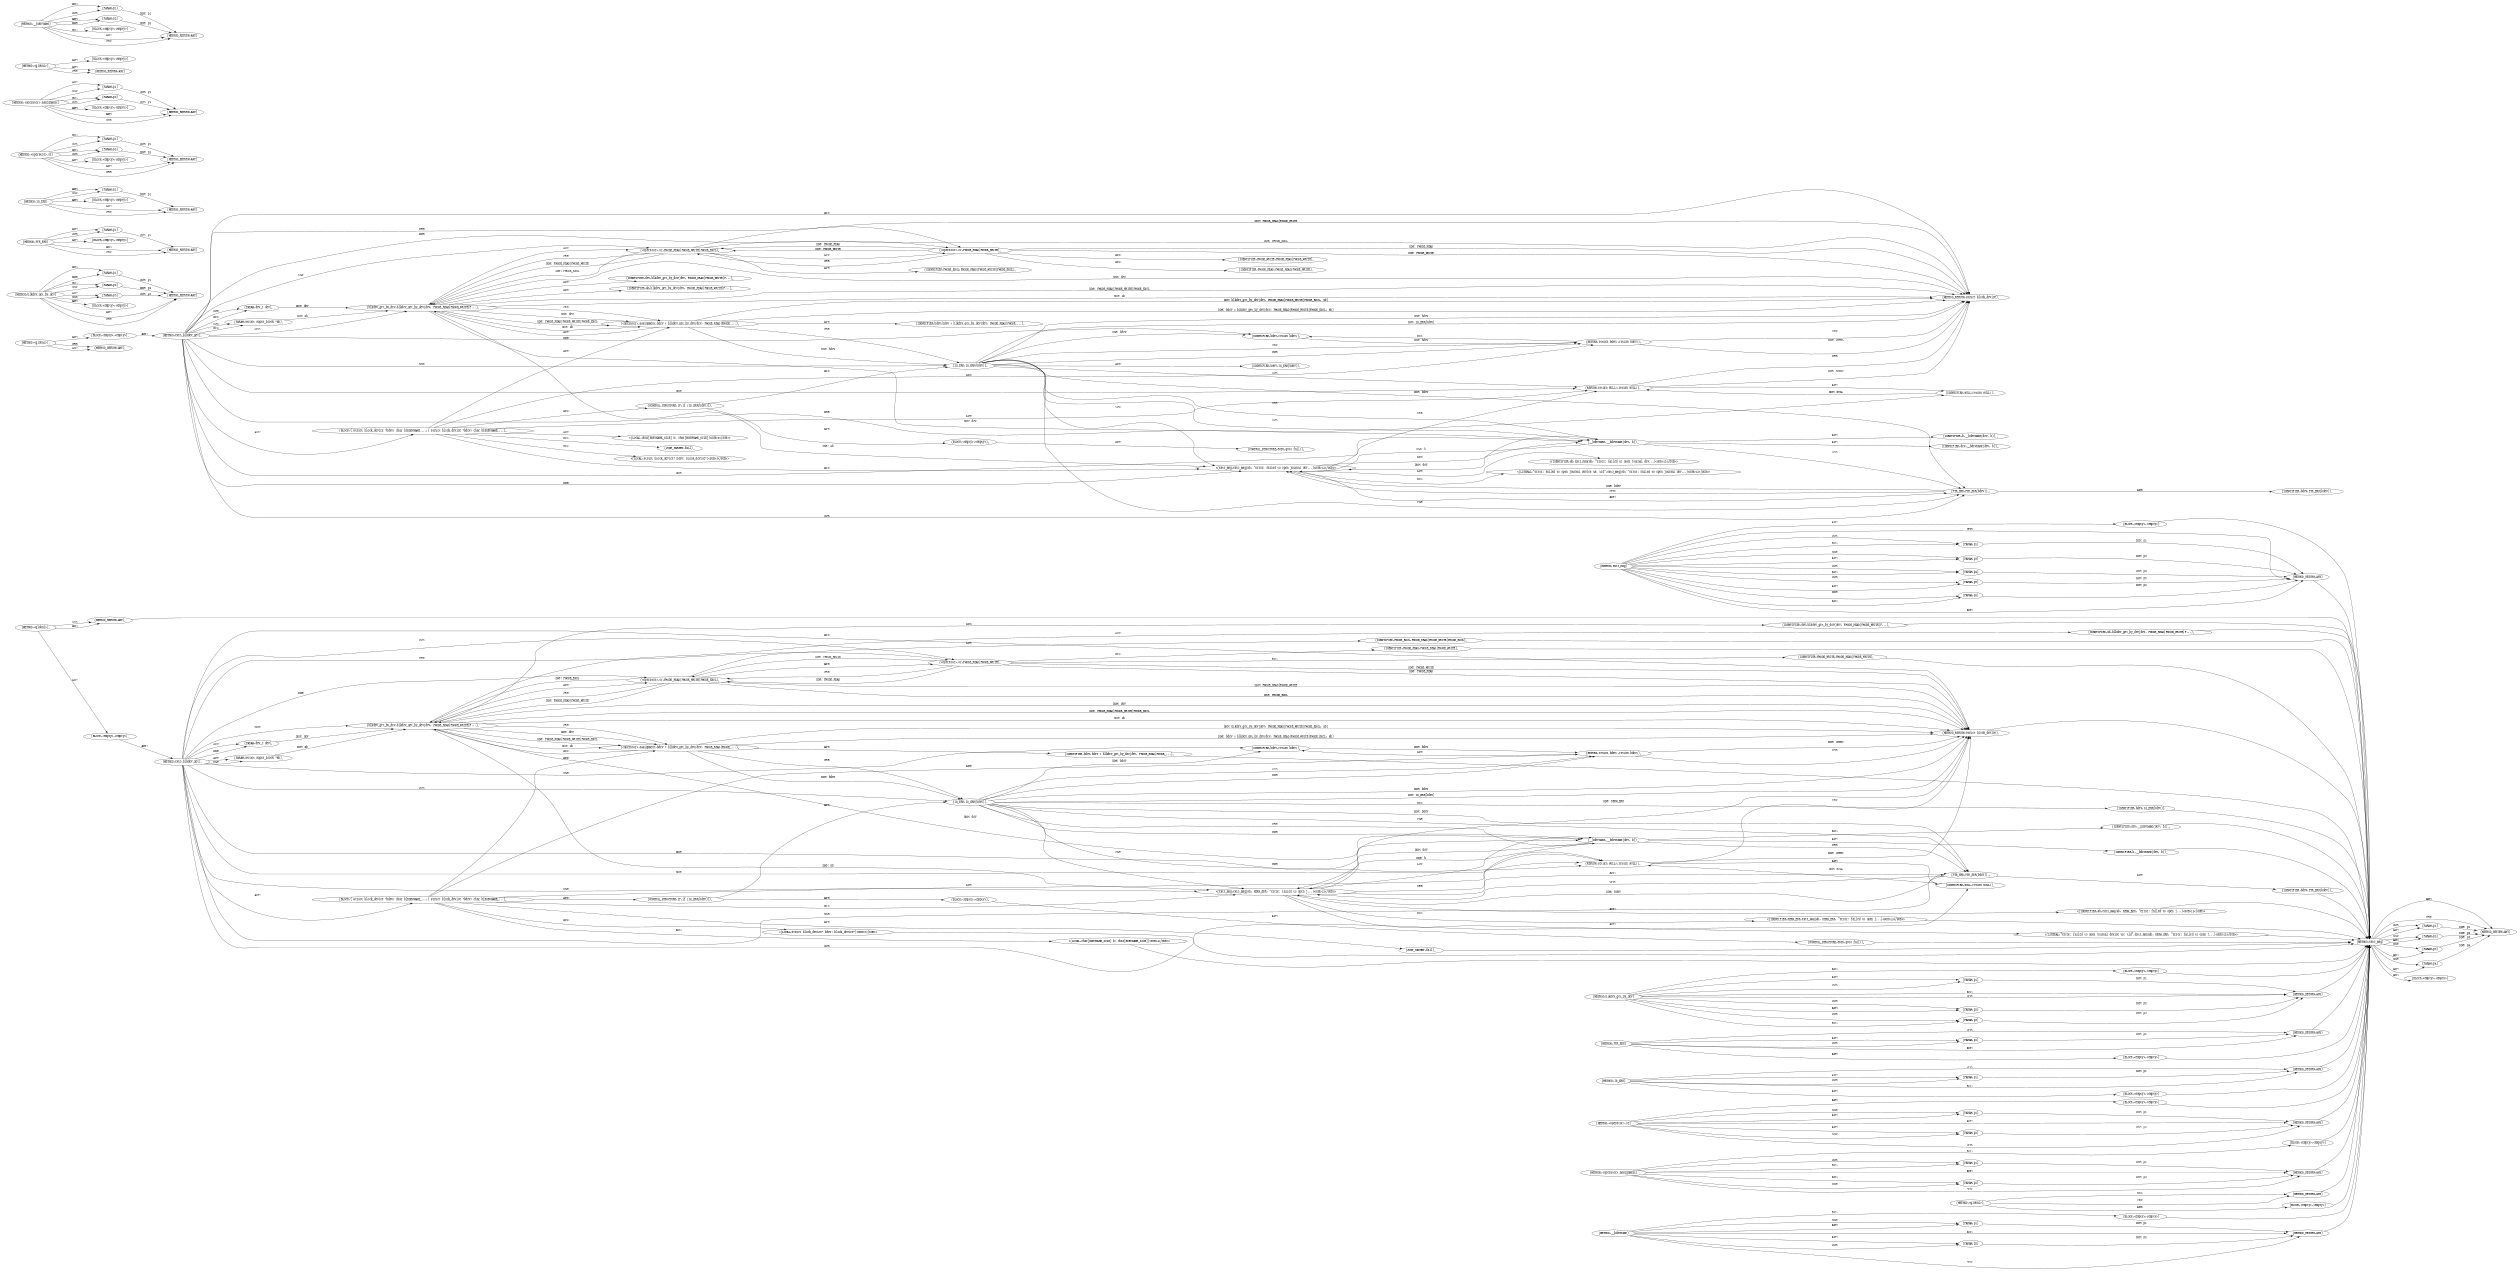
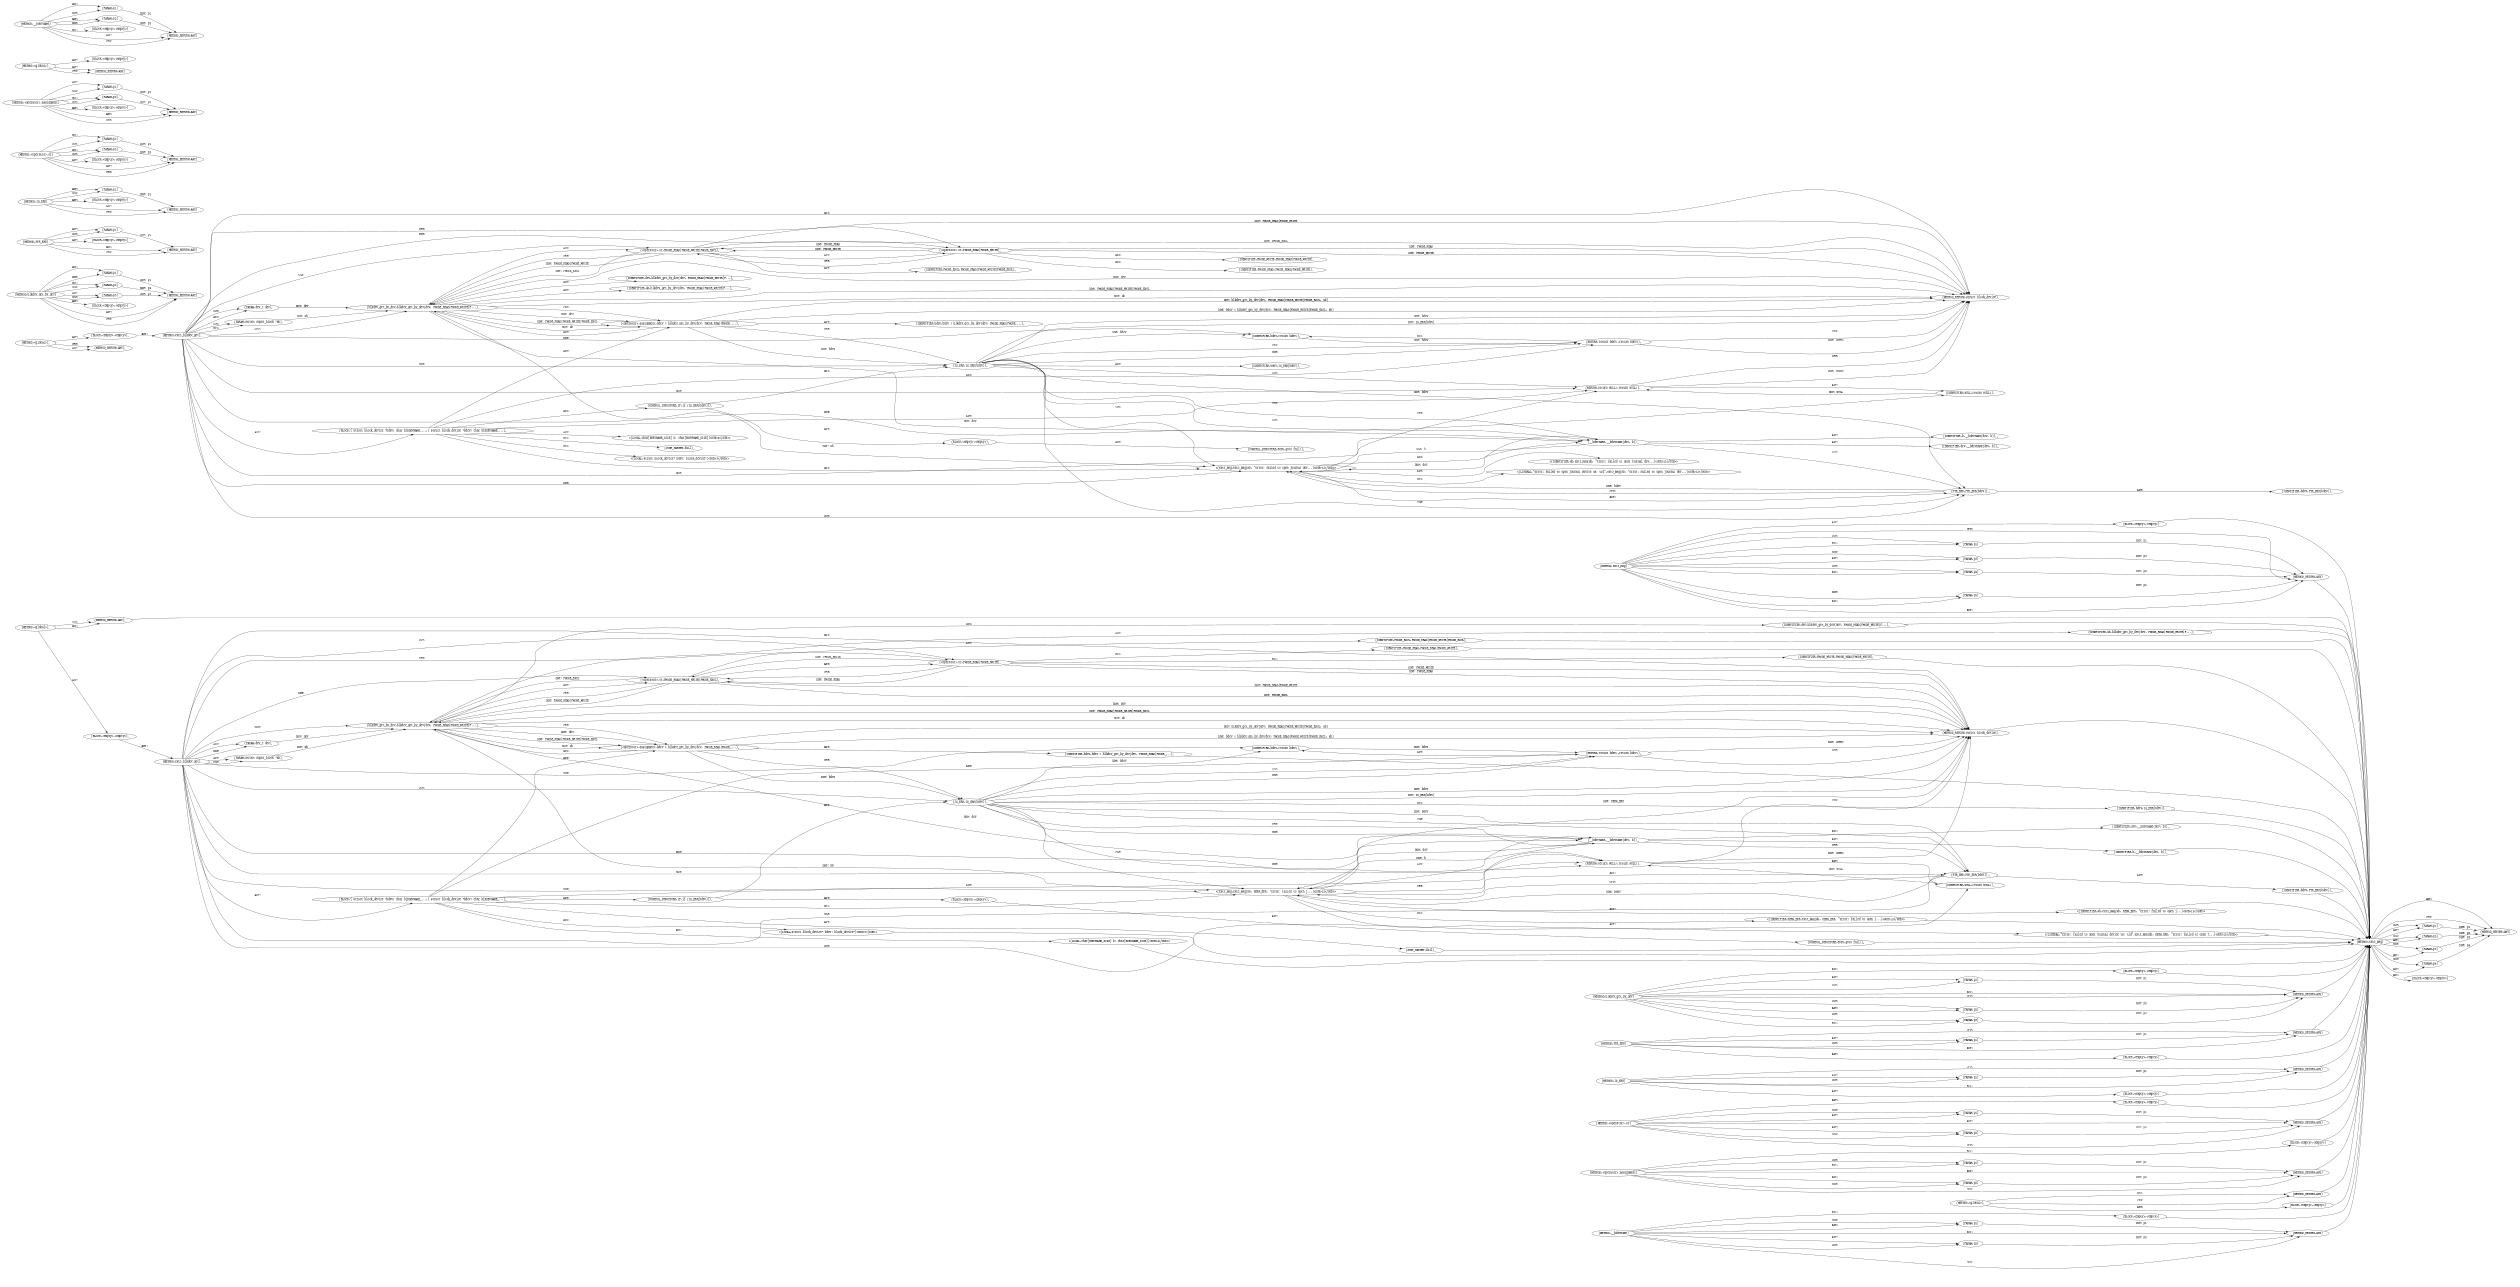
(1971, 582) -> none
